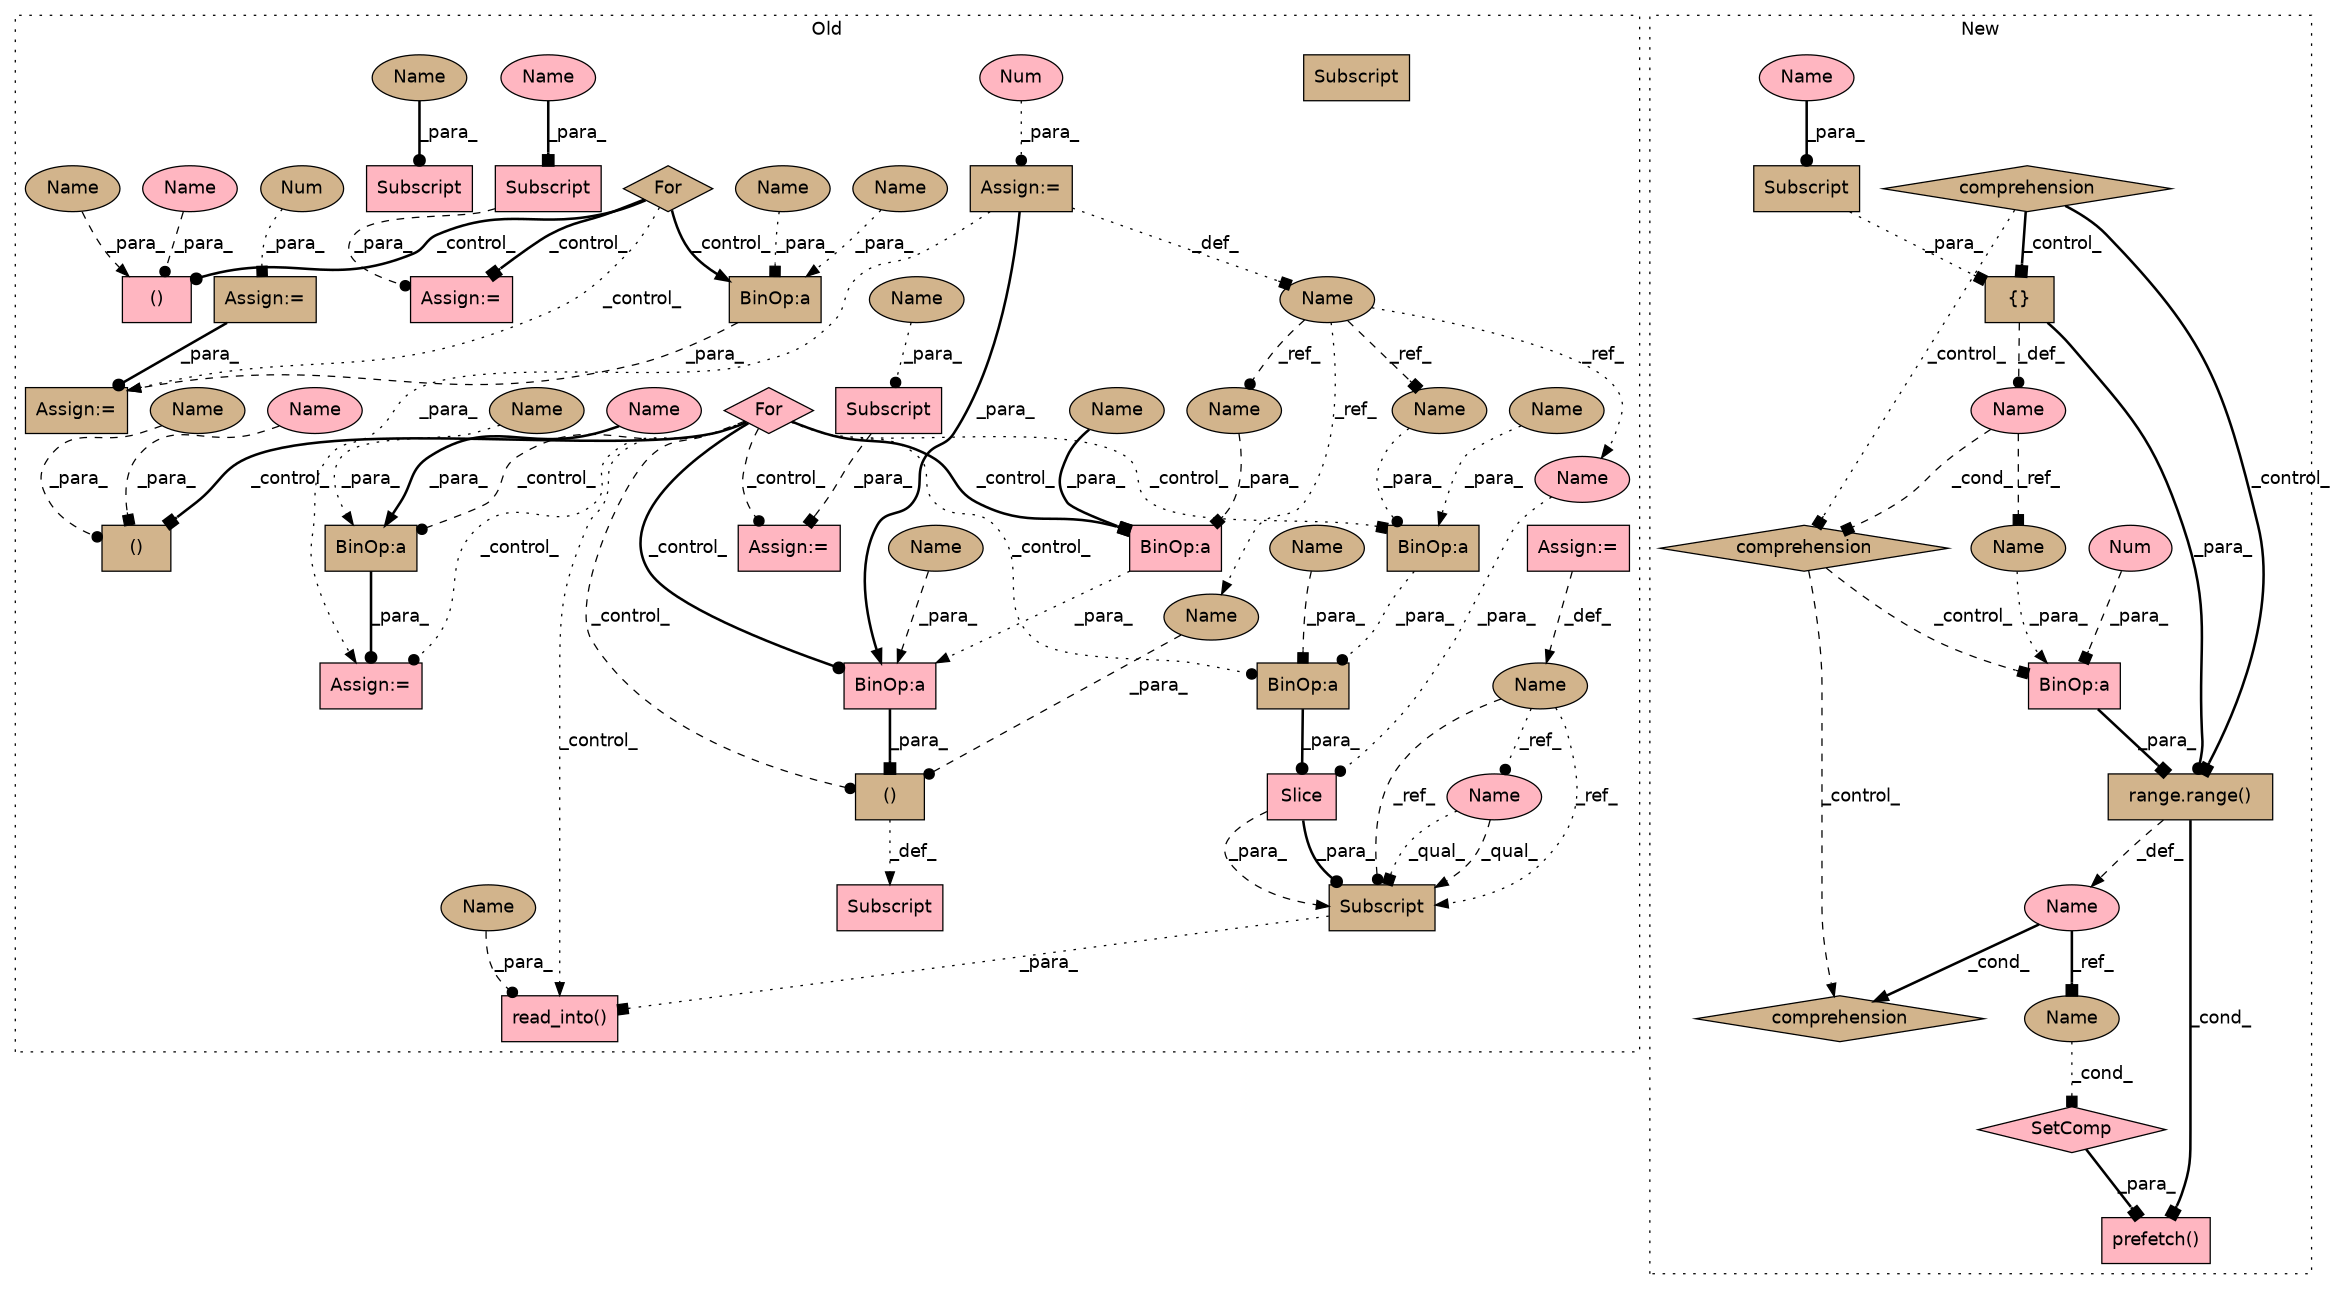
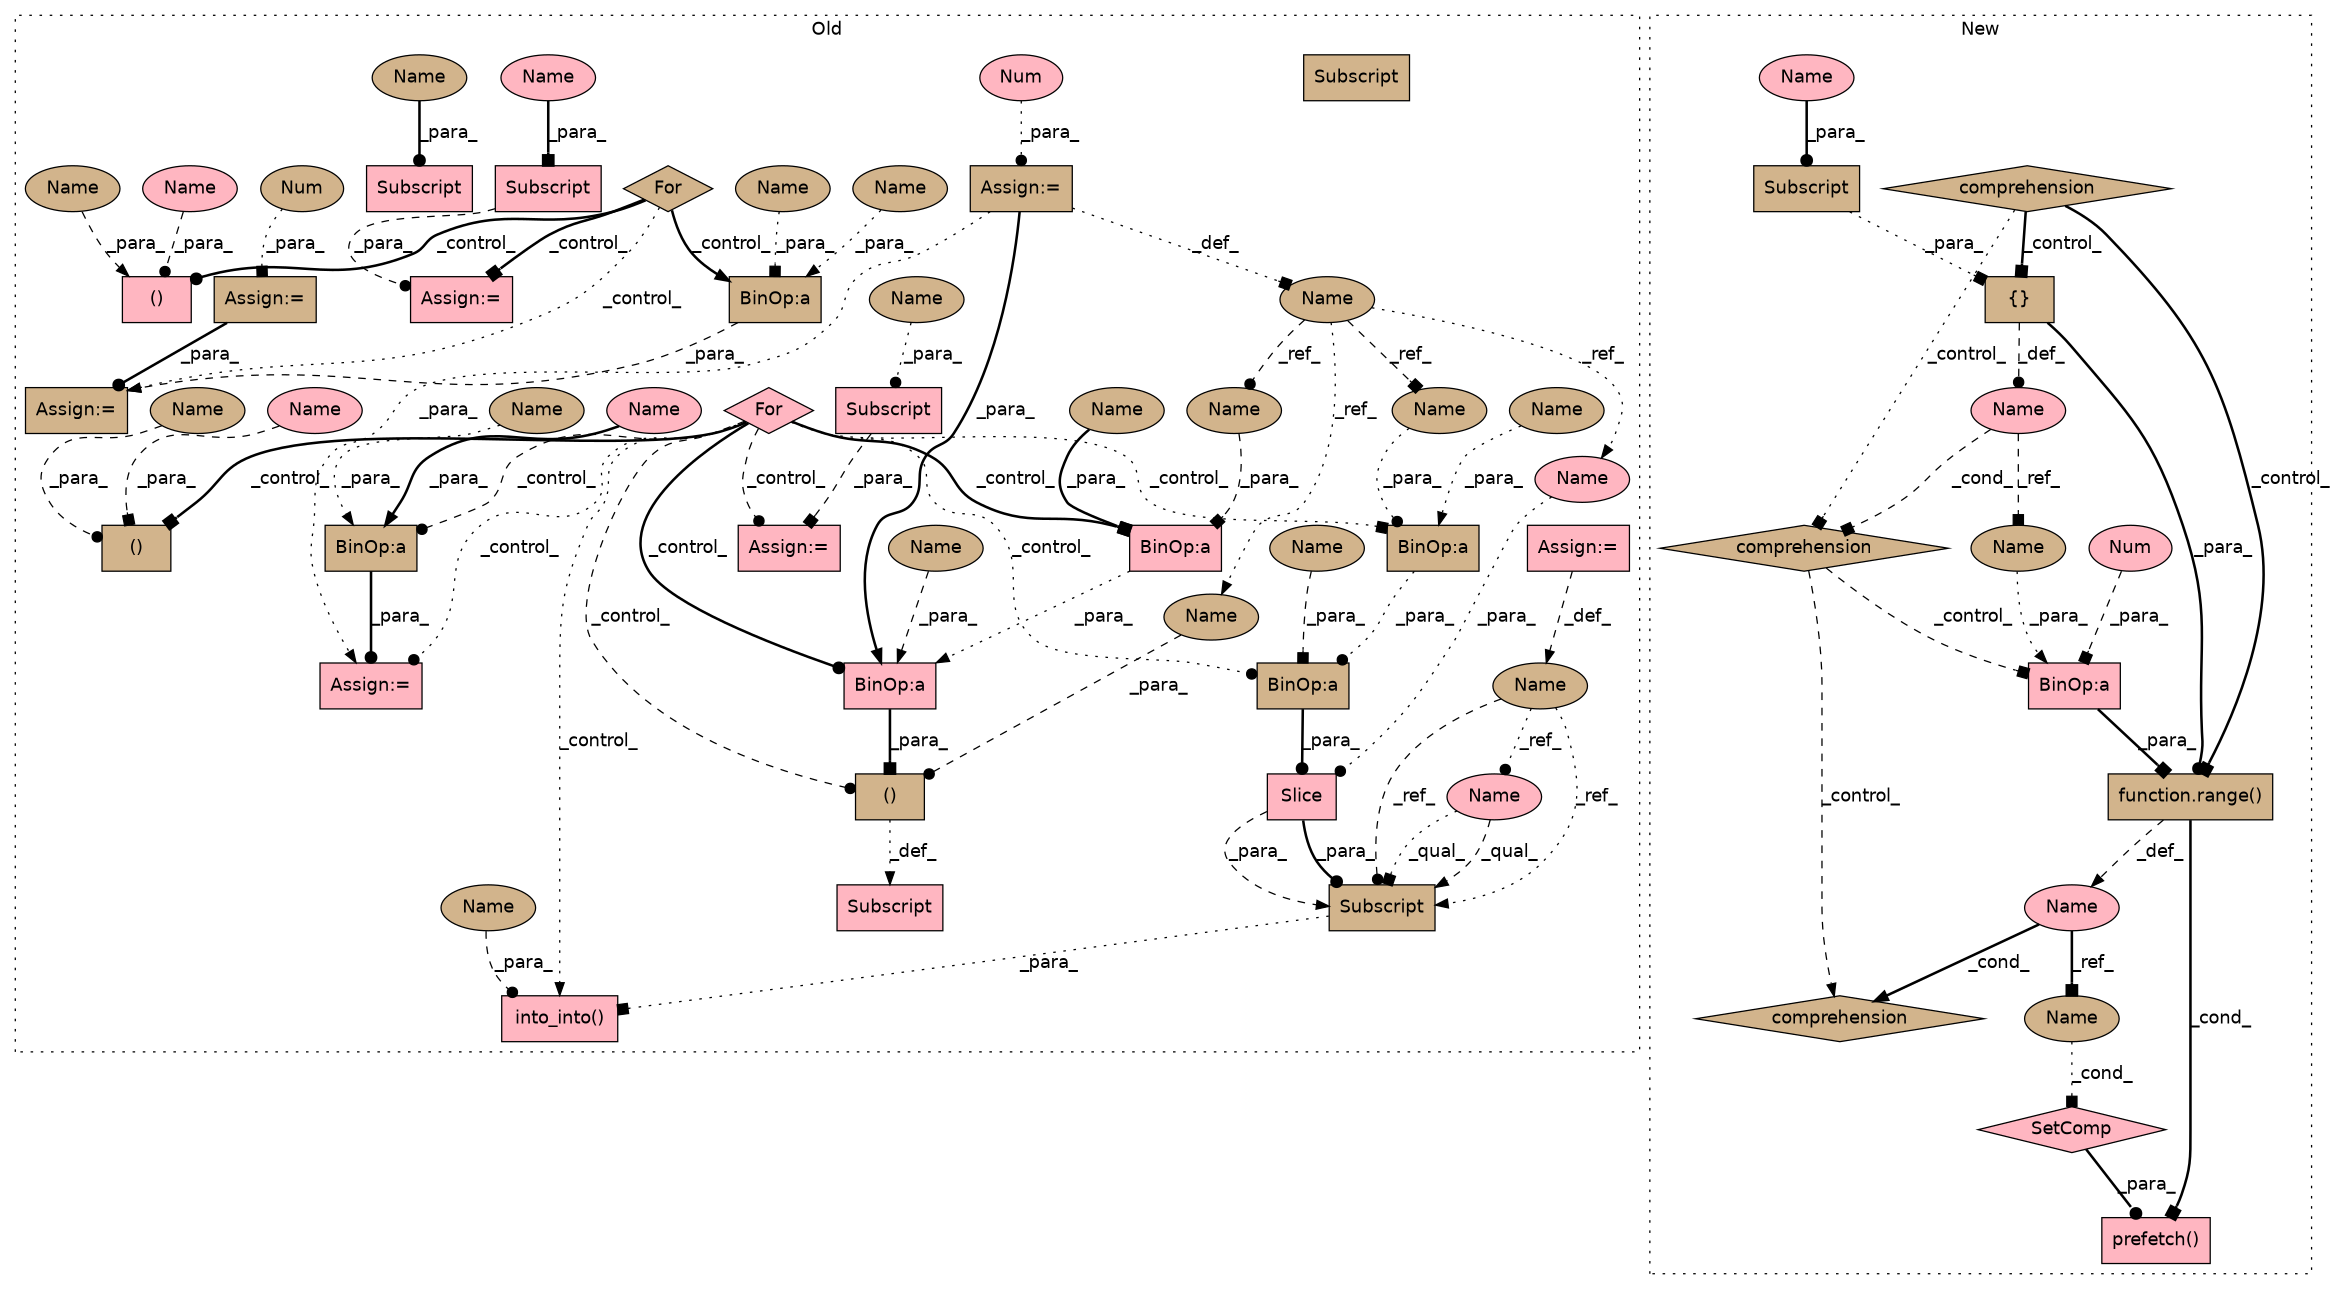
(2190, 797) -> (2190, 797)
(560, 1019) -> (560, 1019)
(2109, 1178) -> (2109, 1178)
